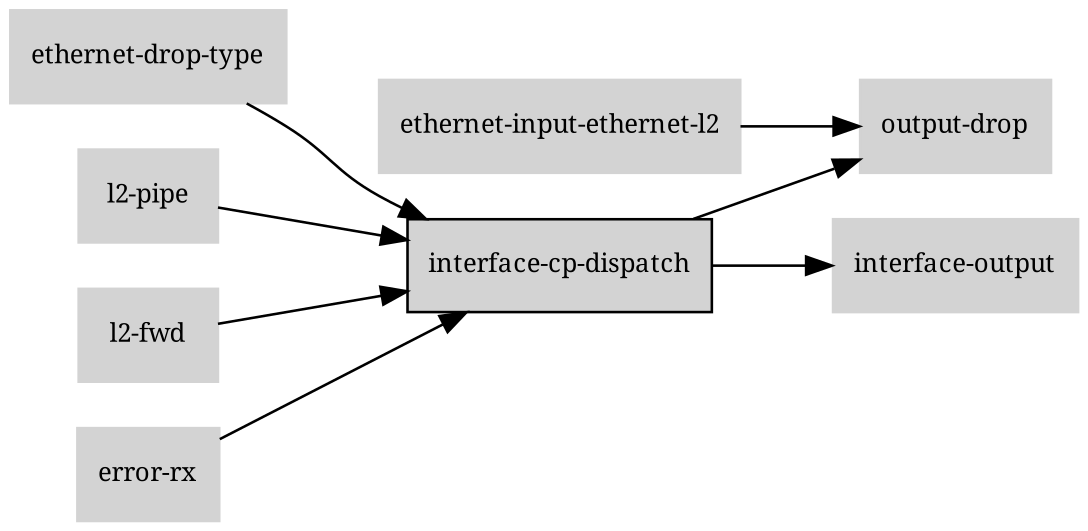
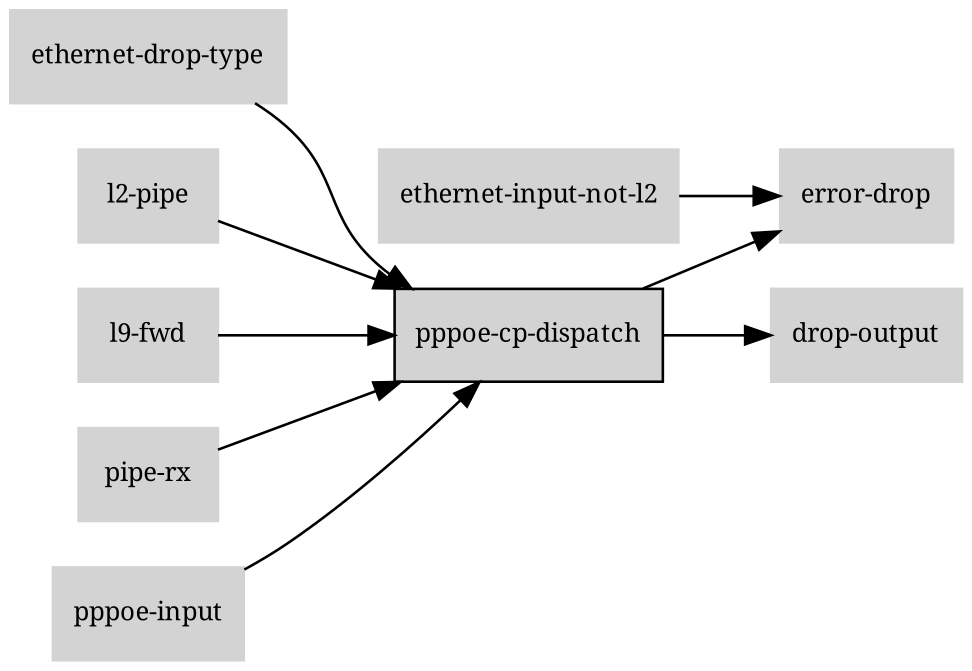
(560, 126) -> (529, 196)
(956, 126) -> (867, 196)
(560, 266) -> (529, 335)
(956, 266) -> (867, 335)
(148, 335) -> (148, 335)
(148, 475) -> (148, 475)
none -> (148, 614)
